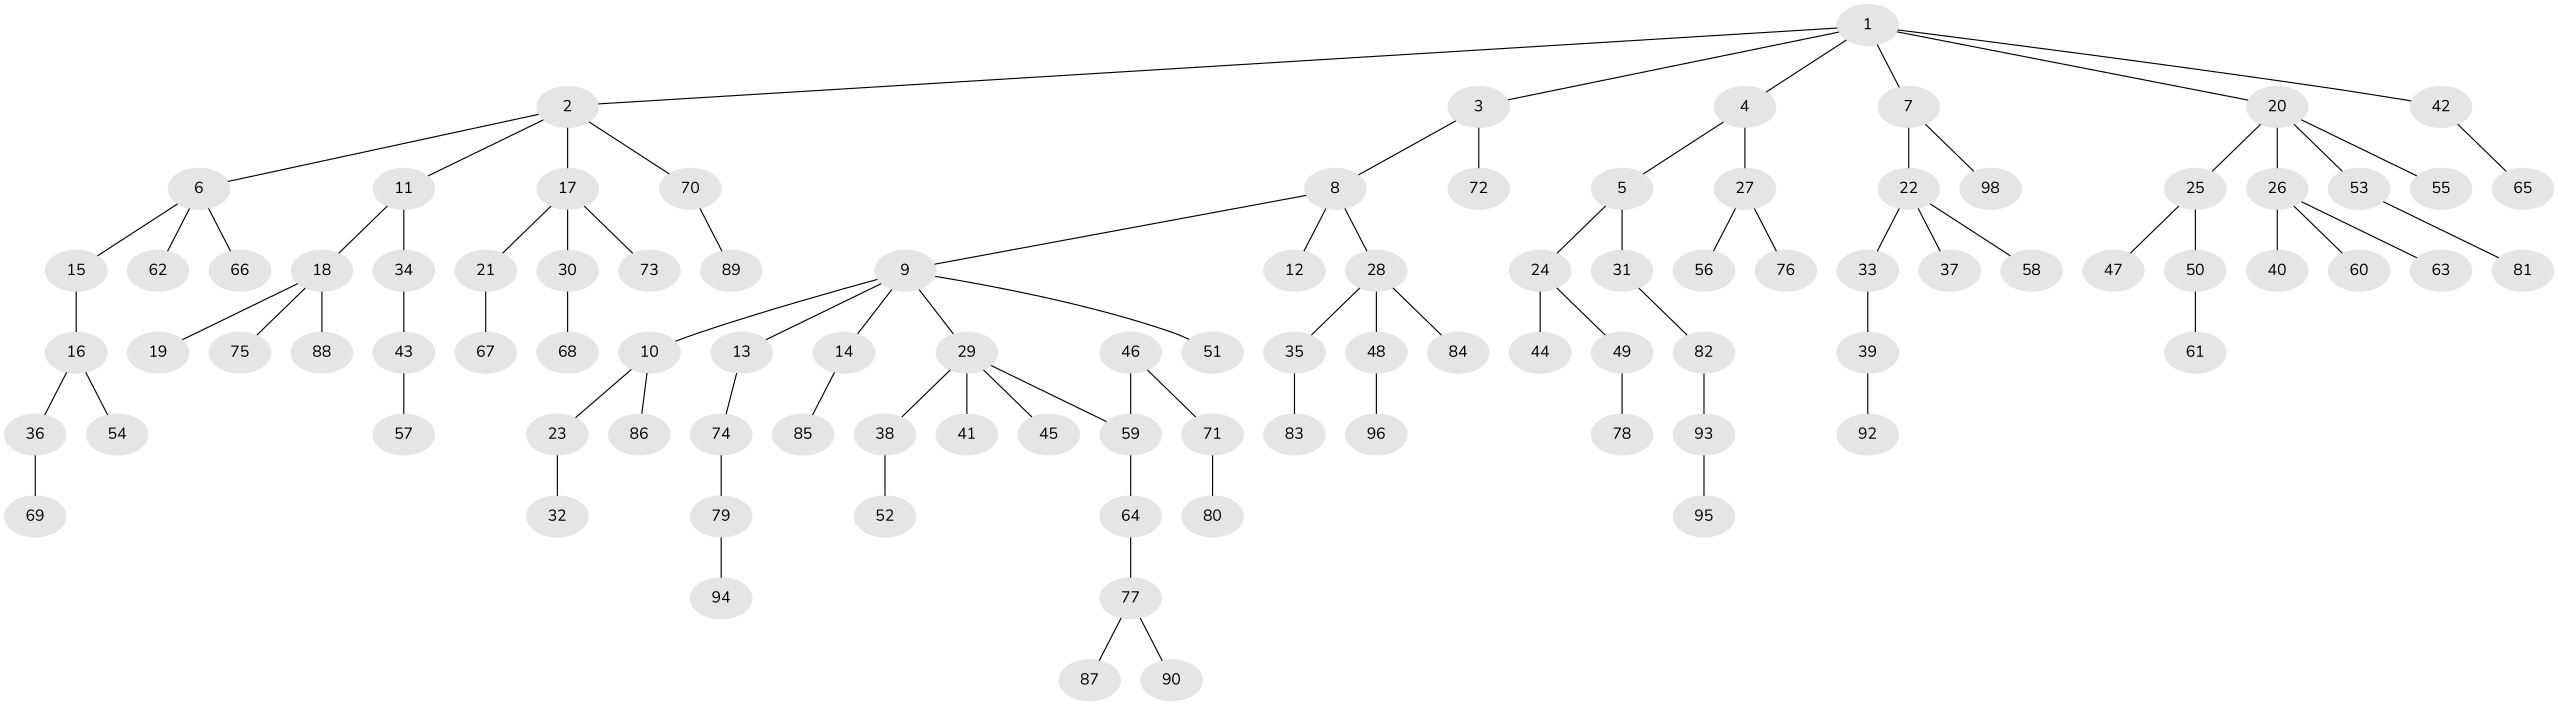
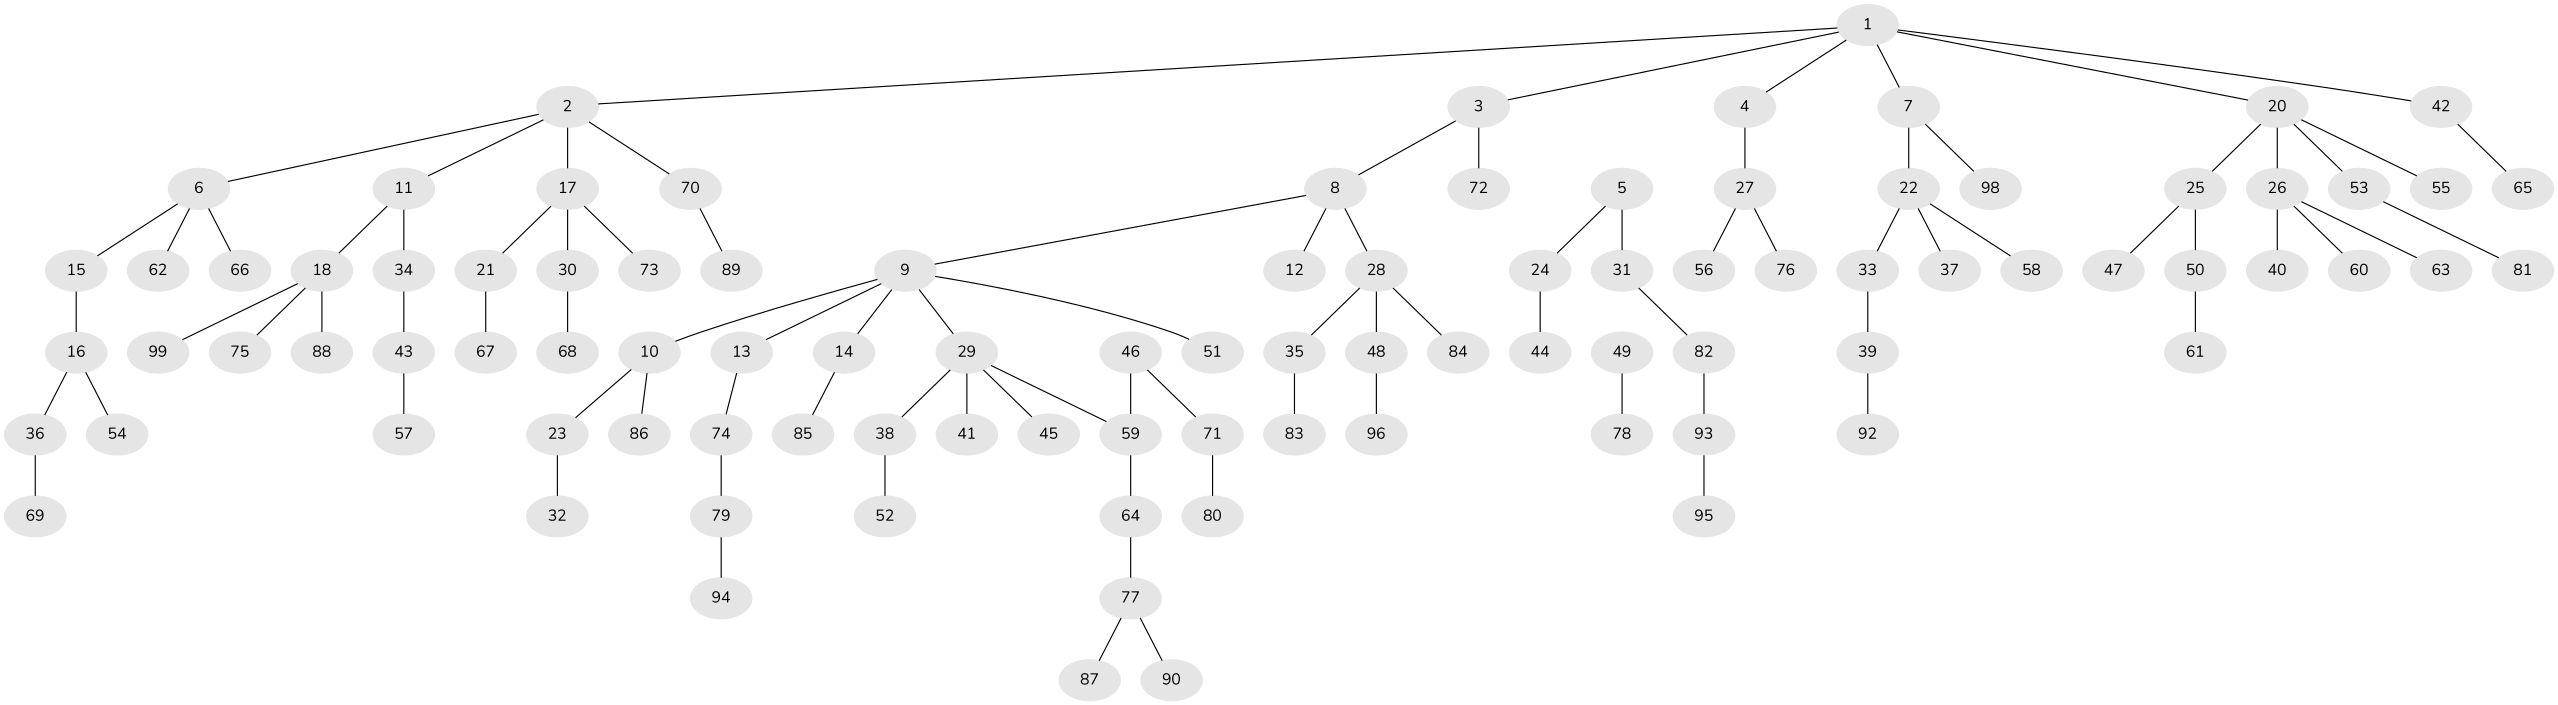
(1683, 148) -> none
(1581, 312) -> none
(158, 353) -> (158, 353)
